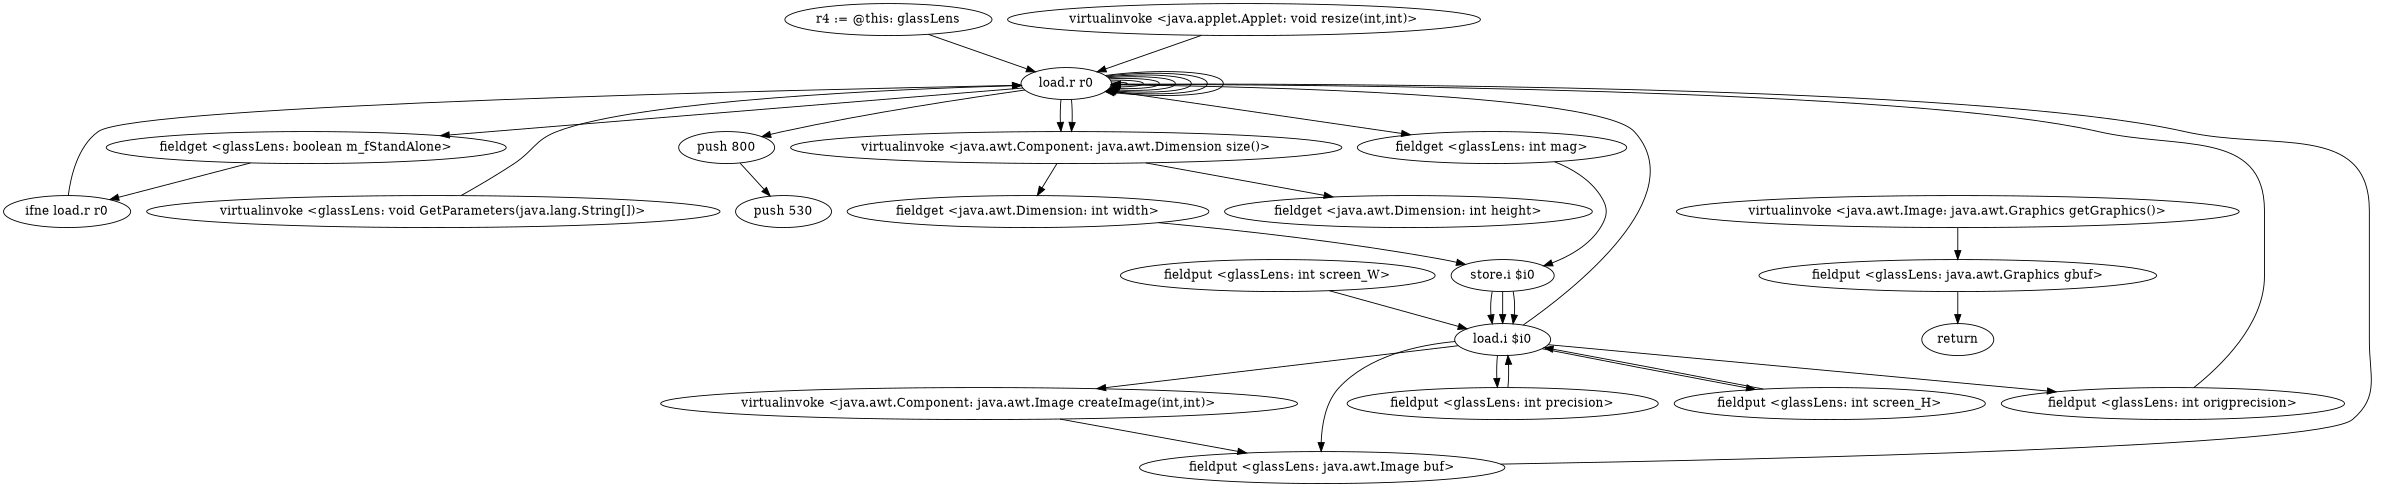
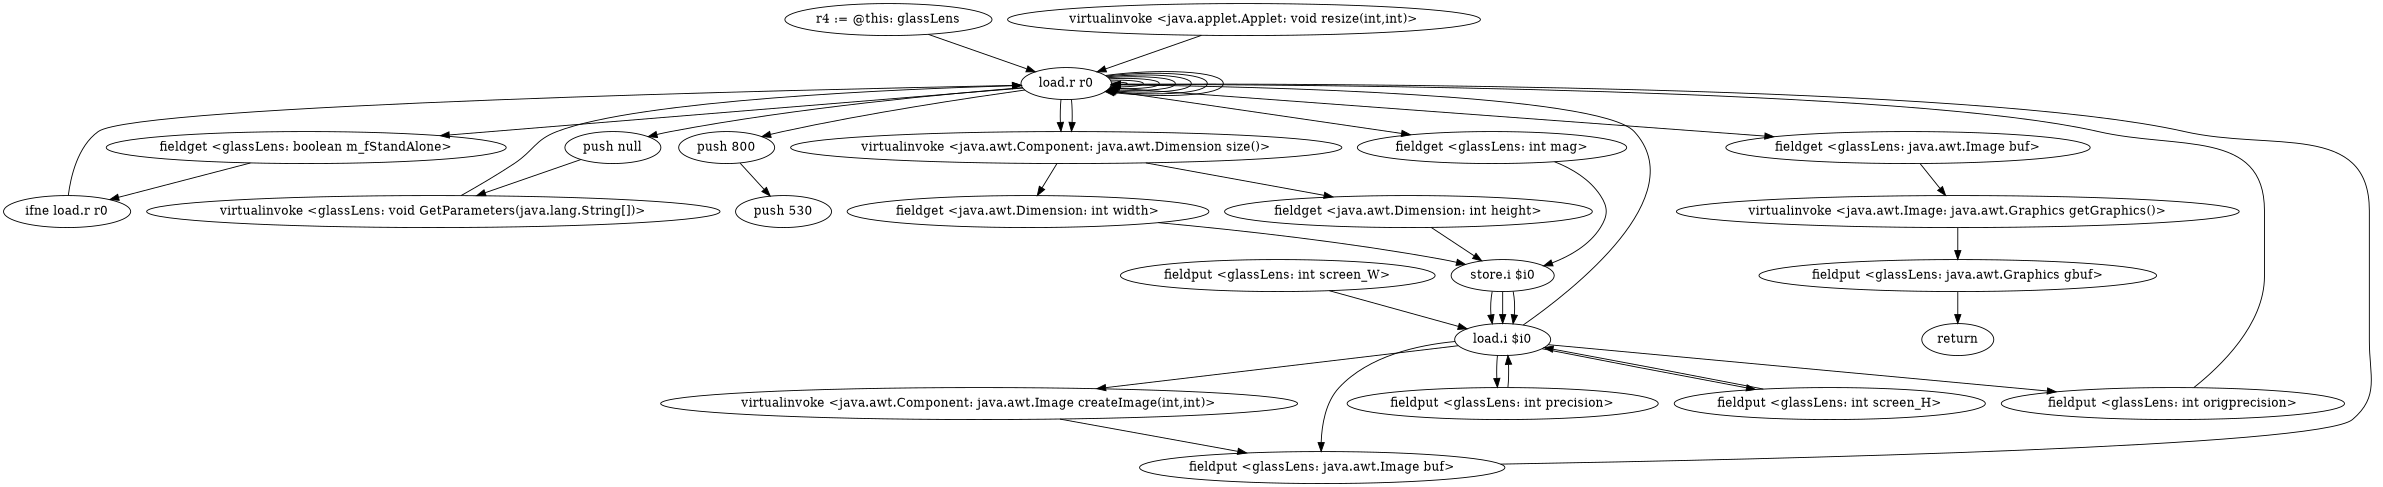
none -> (613, 148)
none -> (1908, 148)
none -> (1453, 242)
